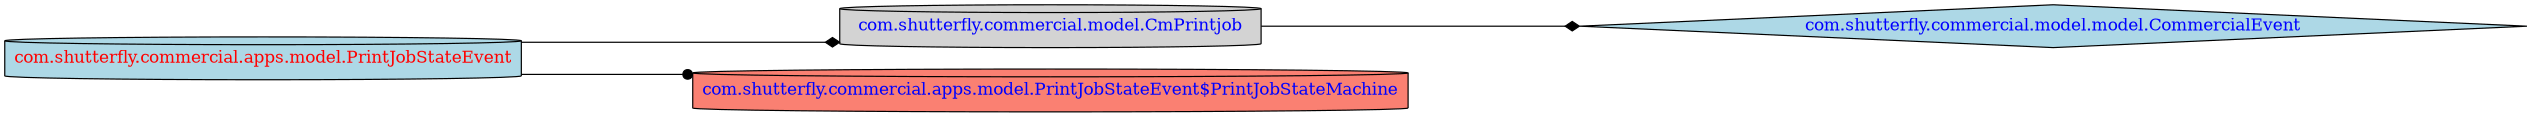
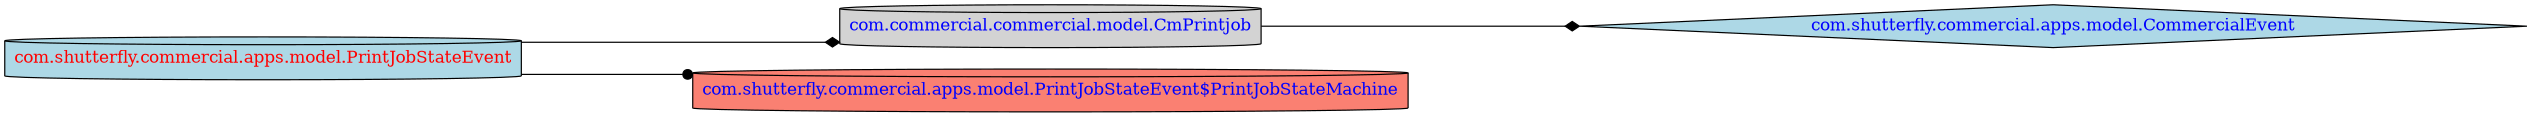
(1050, 26) -> (1050, 26)
(2053, 26) -> (2053, 26)
